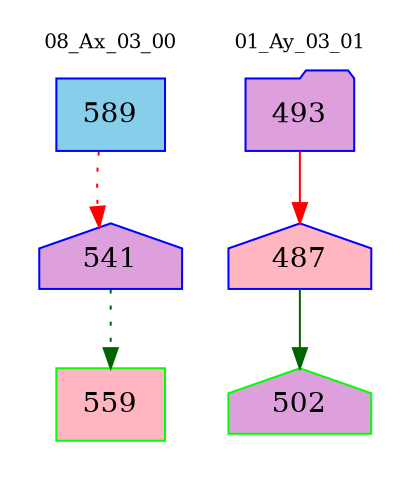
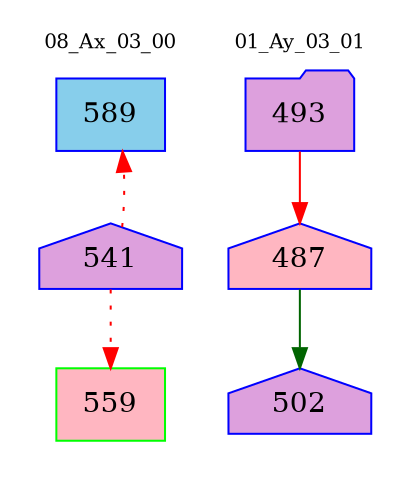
(97, 179) -> (124, 199)
(111, 319) -> (111, 319)
(300, 405) -> (300, 405)
